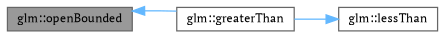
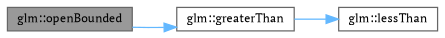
(161, 11) -> (148, 27)
